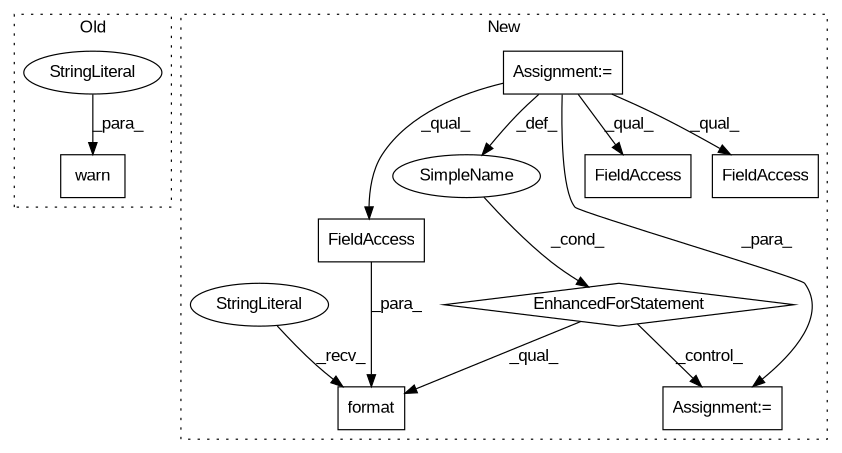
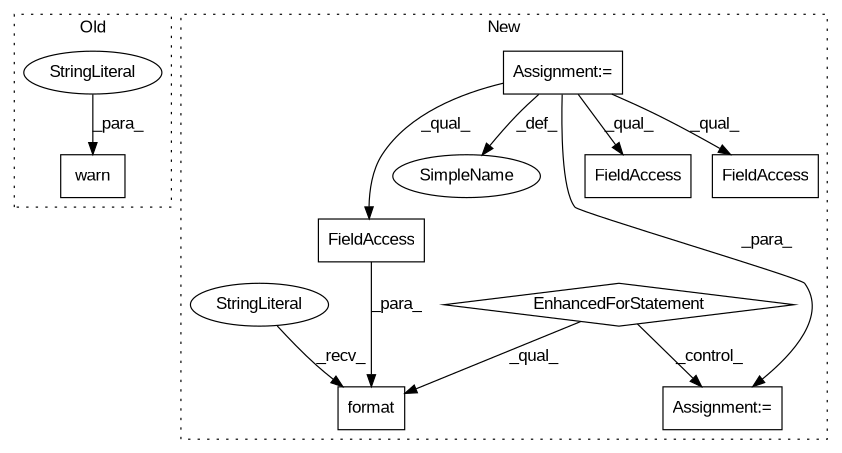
(528, 242) -> none
